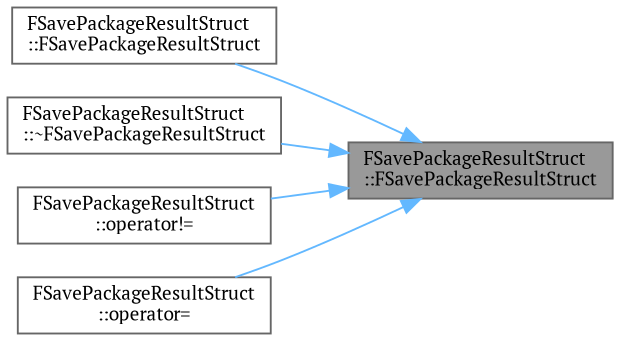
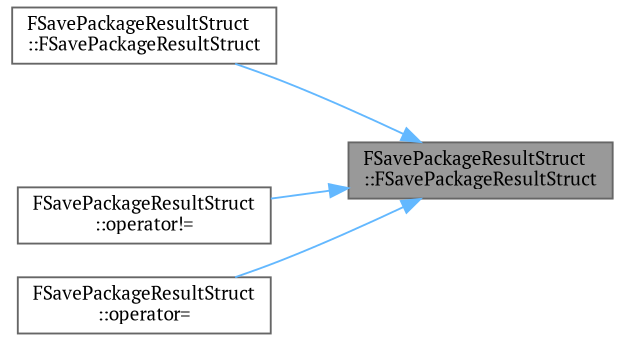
(144, 126) -> none
